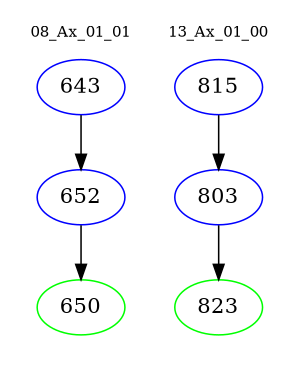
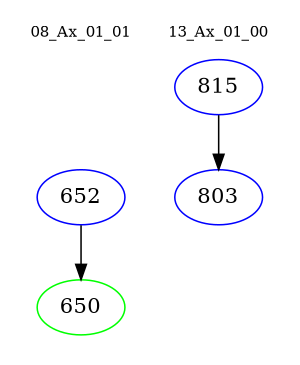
(81, 87) -> none
(219, 307) -> none
